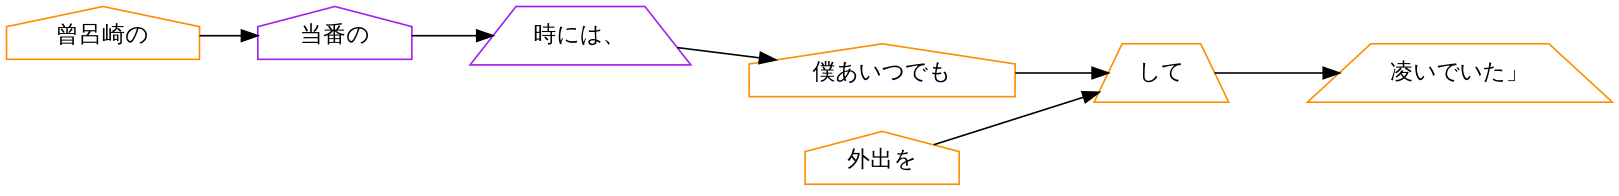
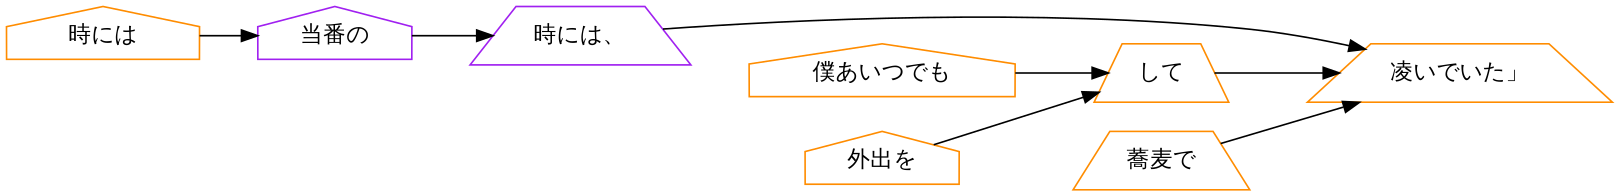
(103, 36) -> (103, 36)
(718, 53) -> (1007, 17)
none -> (1161, 161)
